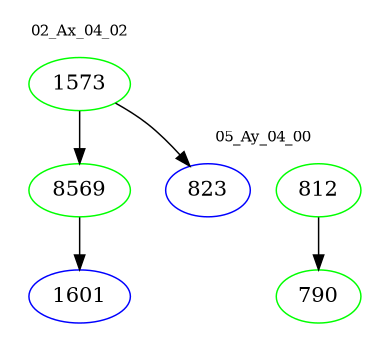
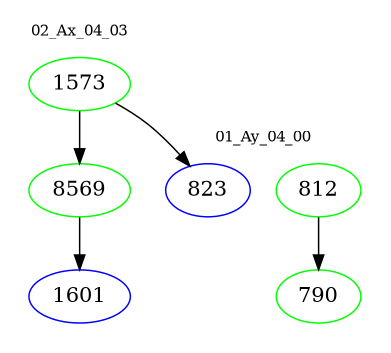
(80, 32) -> (80, 32)
(263, 138) -> (263, 138)
